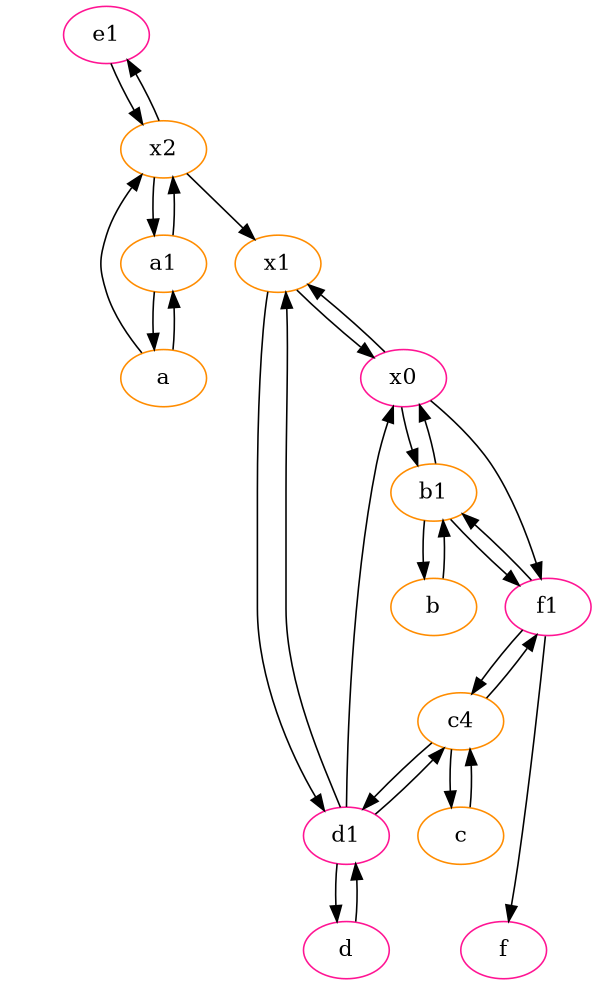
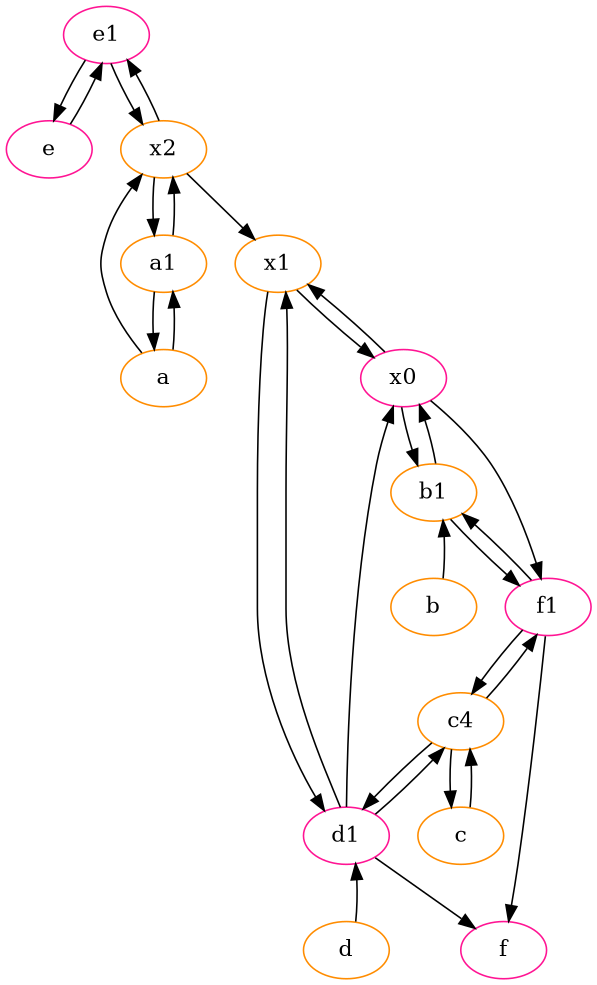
none -> (49, 149)
(423, 542) -> none
(336, 885) -> (418, 888)
(346, 950) -> (346, 950)
